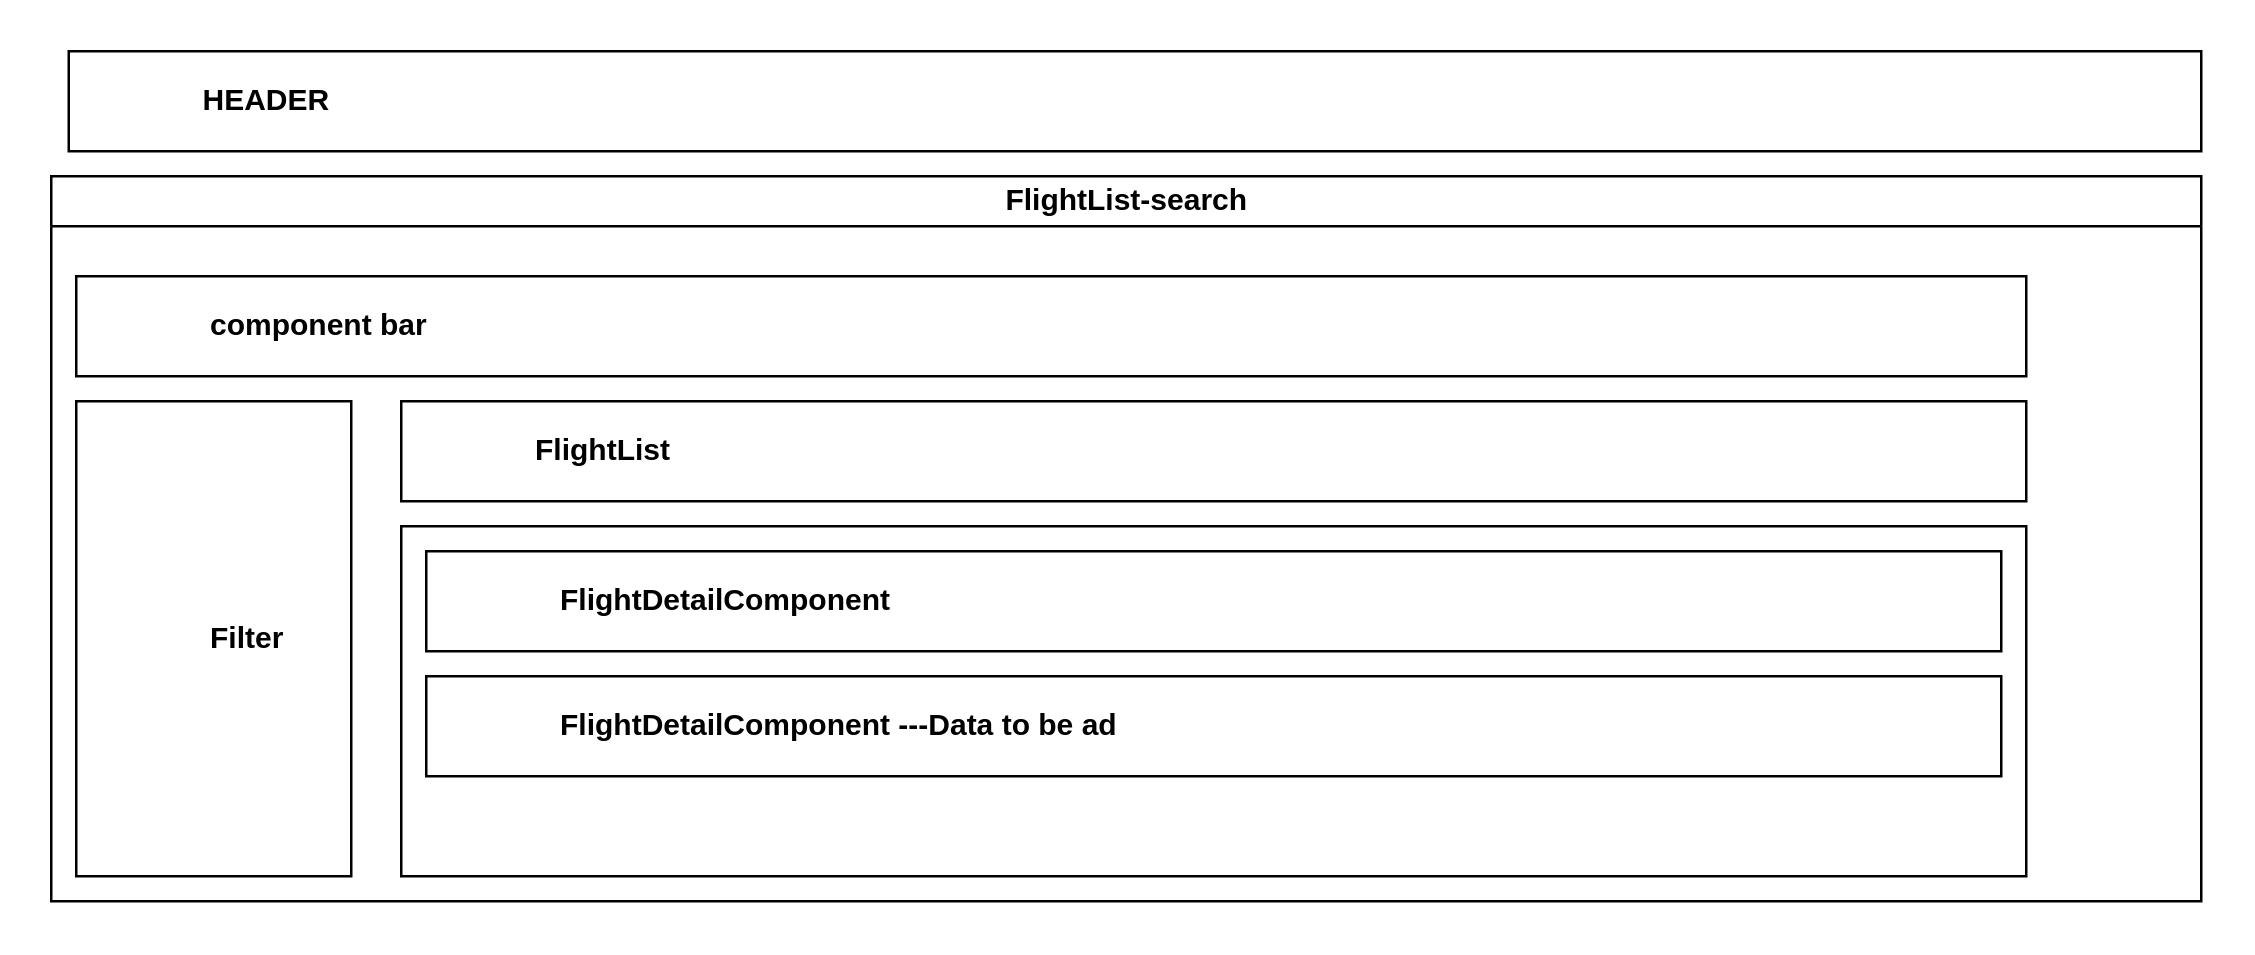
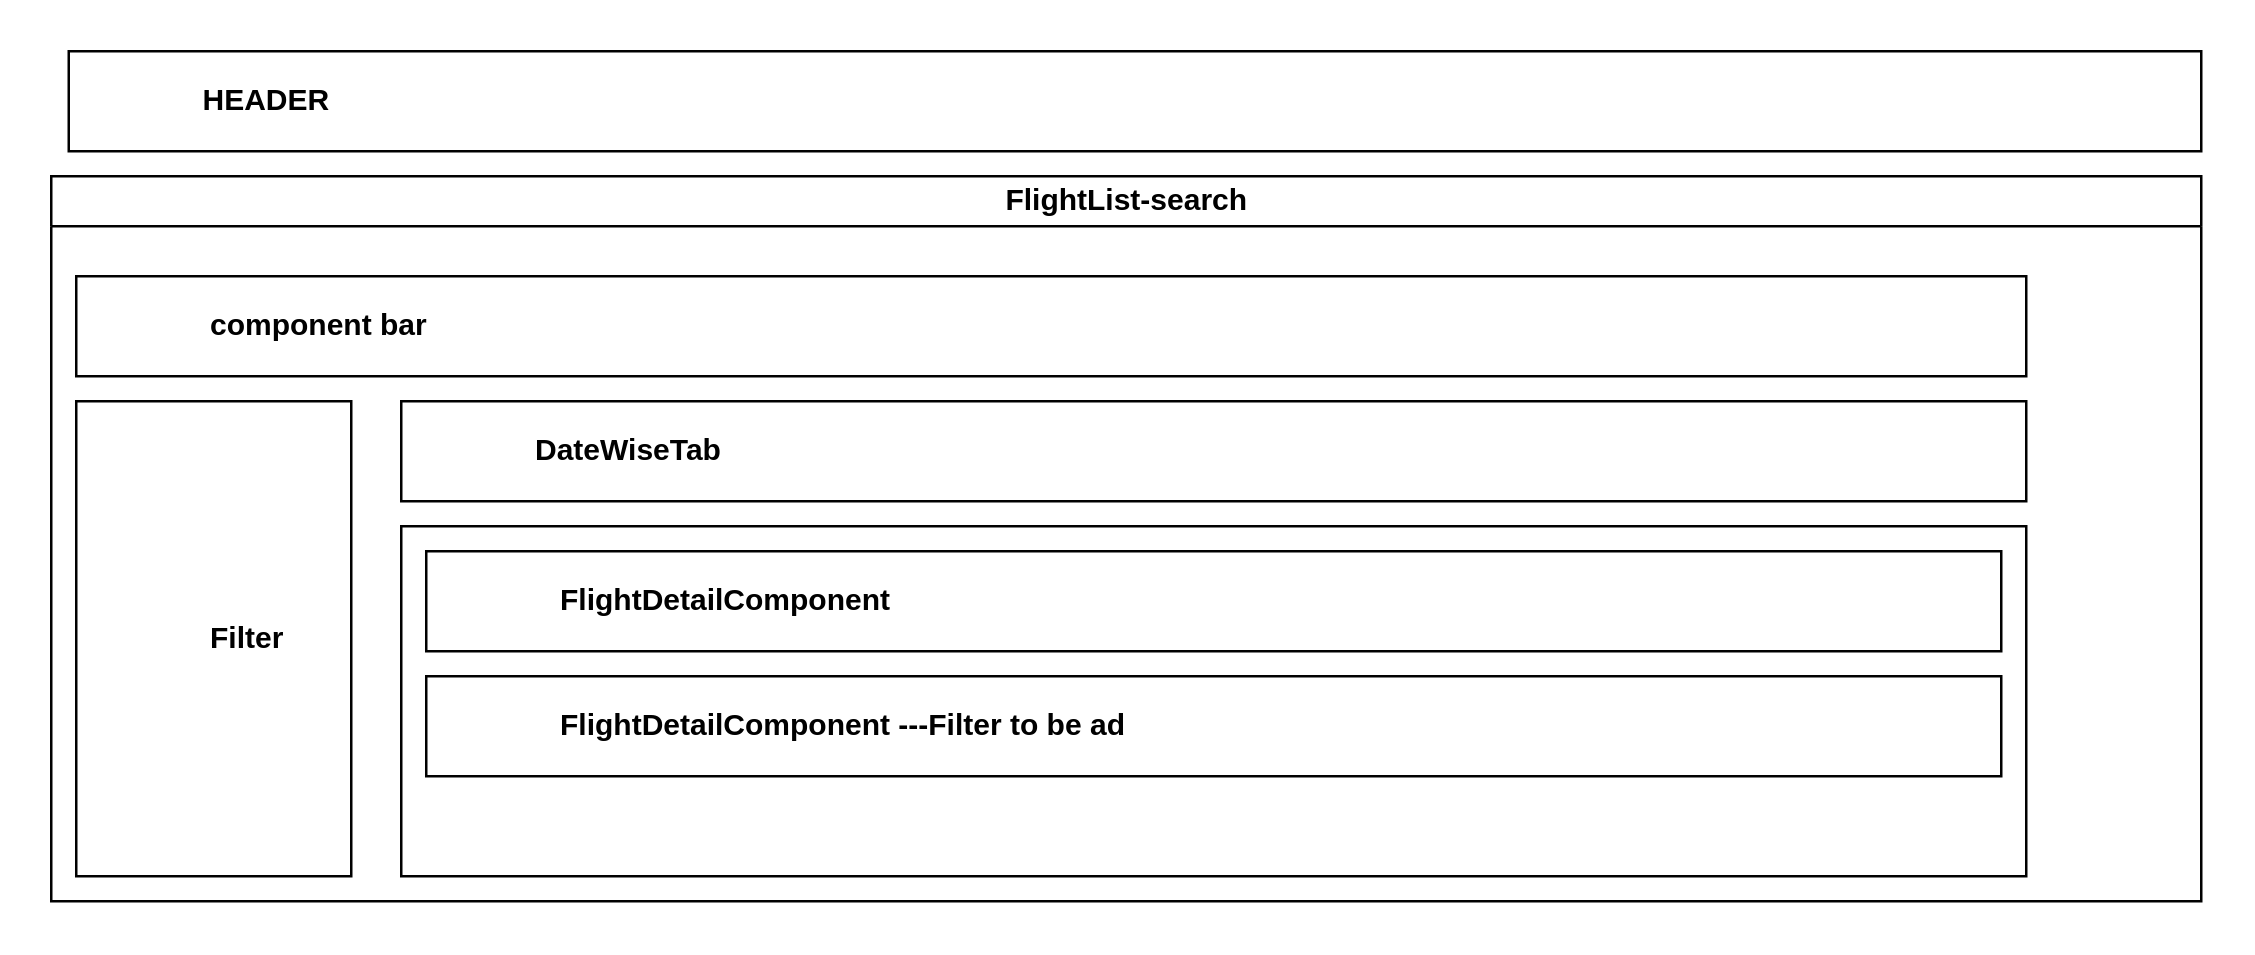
(609, 451) -> (625, 451)
(849, 726) -> (858, 726)
